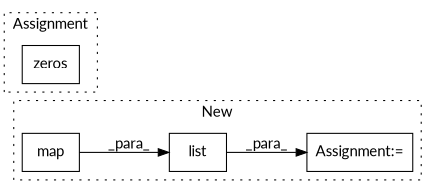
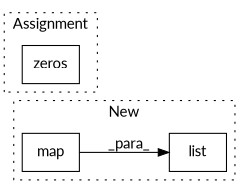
(360, 152) -> none
